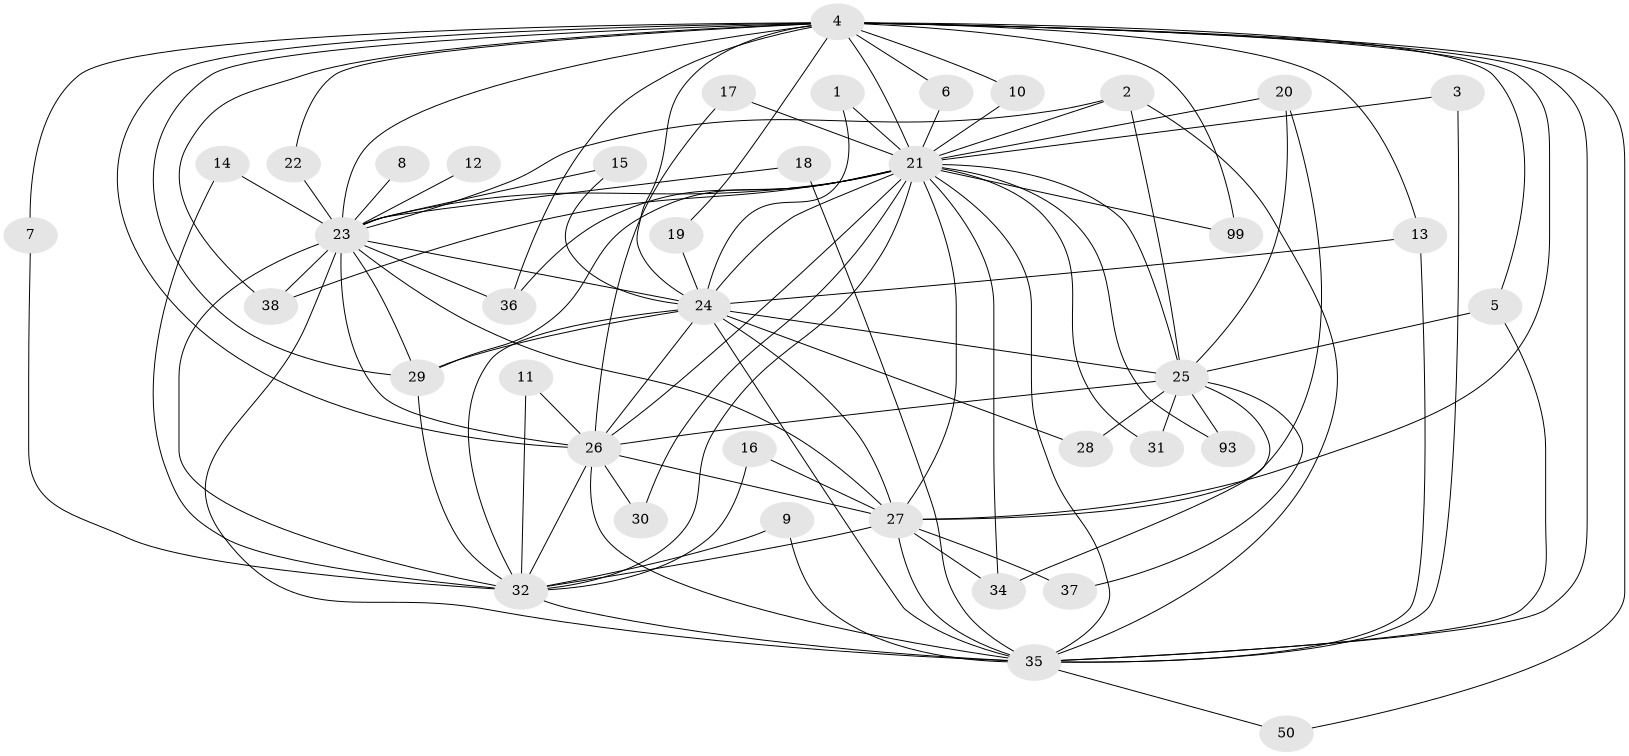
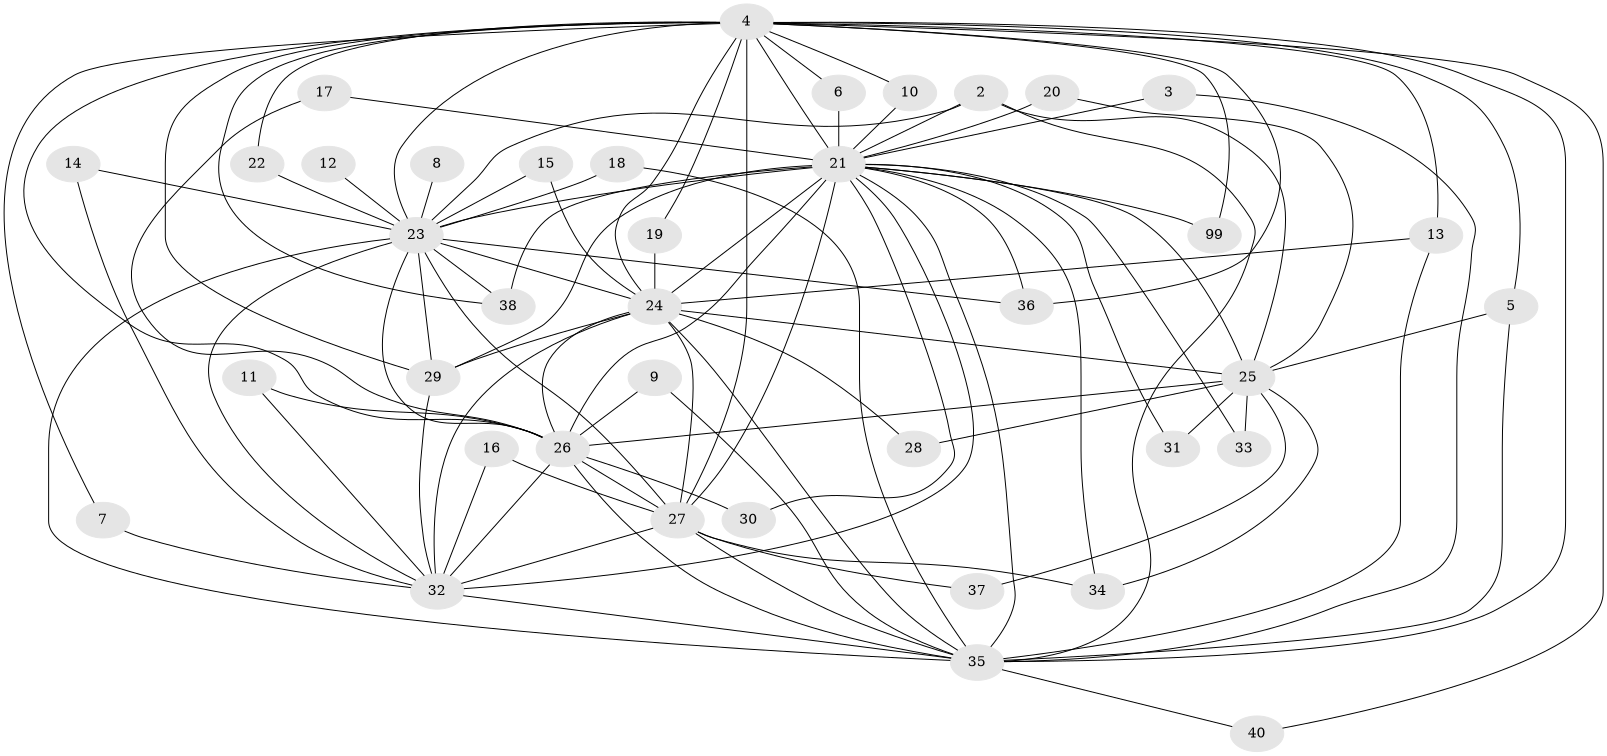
(838, 93) -> none
(1281, 443) -> none
(1228, 449) -> (1244, 449)
(701, 551) -> (609, 413)
(1287, 734) -> (1257, 734)
